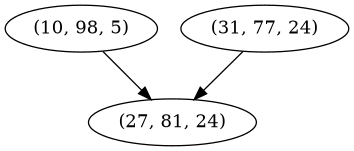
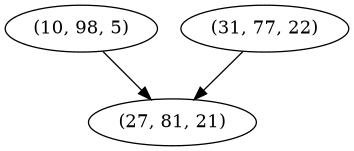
(265, 29) -> (265, 29)
(172, 122) -> (172, 122)
